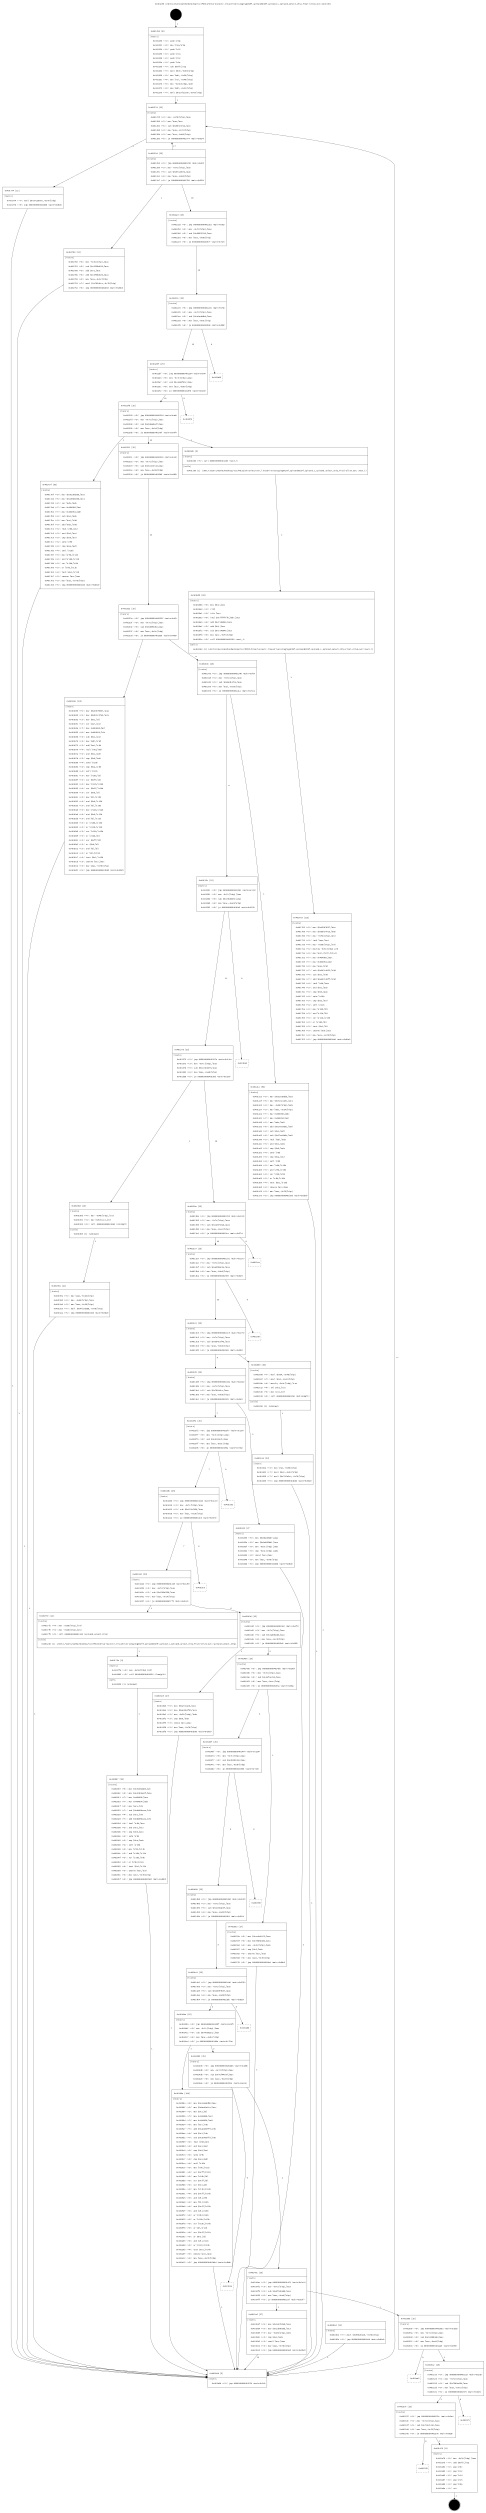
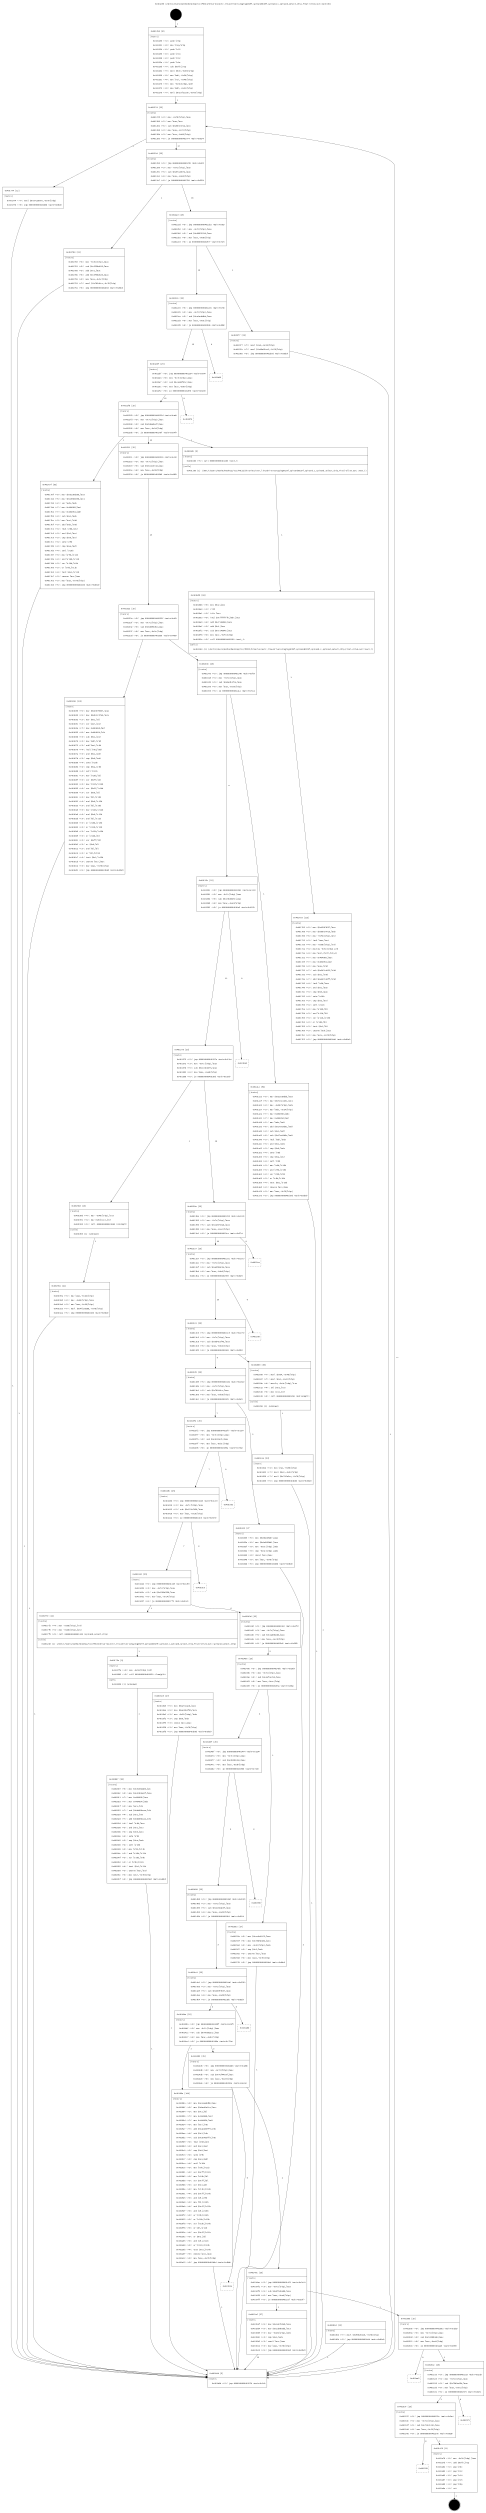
(172, 147) -> (176, 146)
none -> (259, 345)
(221, 1668) -> none
